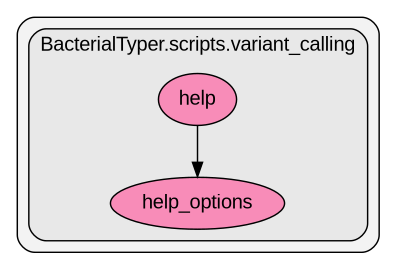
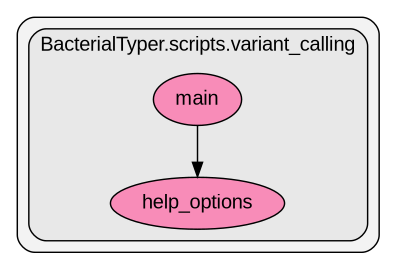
(198, 99) -> (198, 99)
